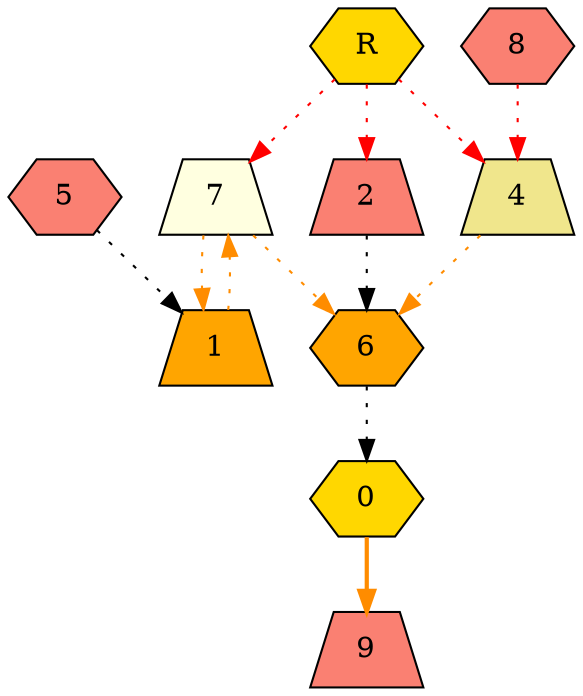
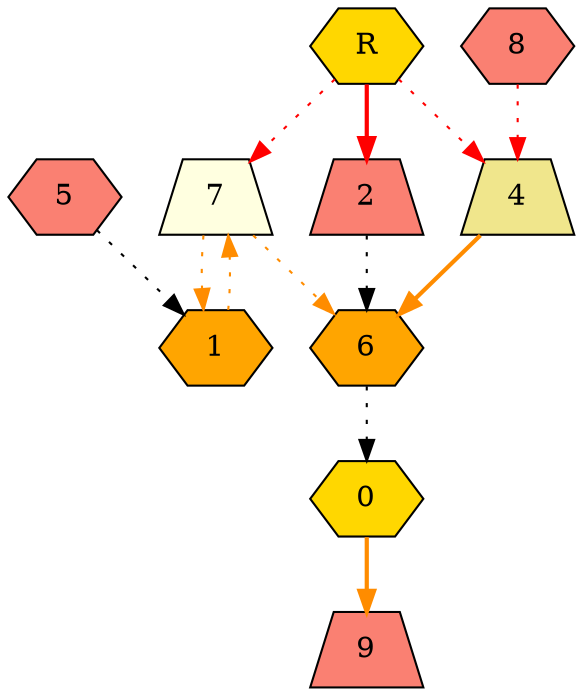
(367, 111) -> (367, 111)
(448, 267) -> (448, 267)
(216, 348) -> (216, 348)
